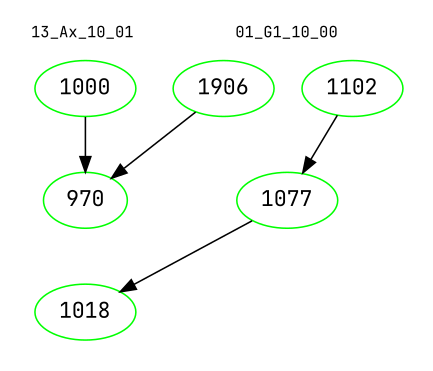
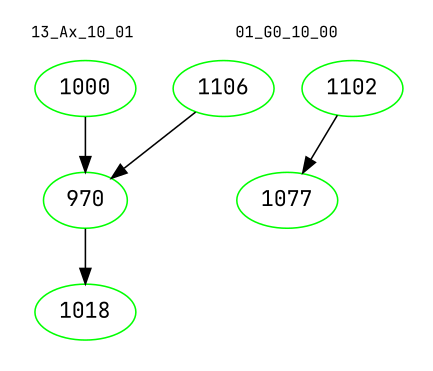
(287, 33) -> (287, 33)
(224, 89) -> (224, 89)
(193, 253) -> (85, 249)
